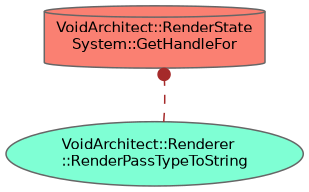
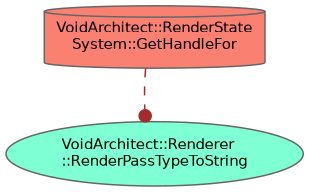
(165, 101) -> (145, 89)
